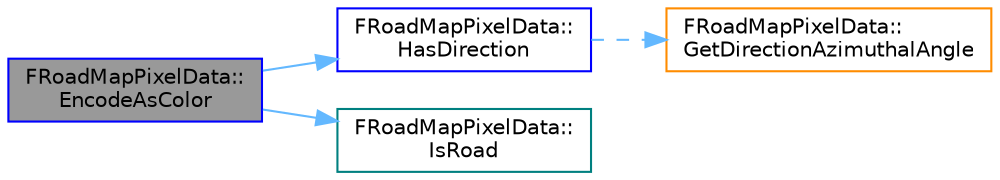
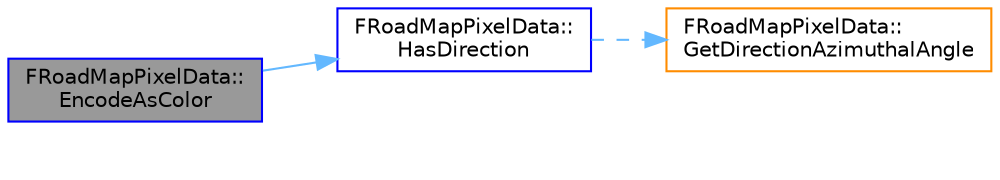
(464, 140) -> none
